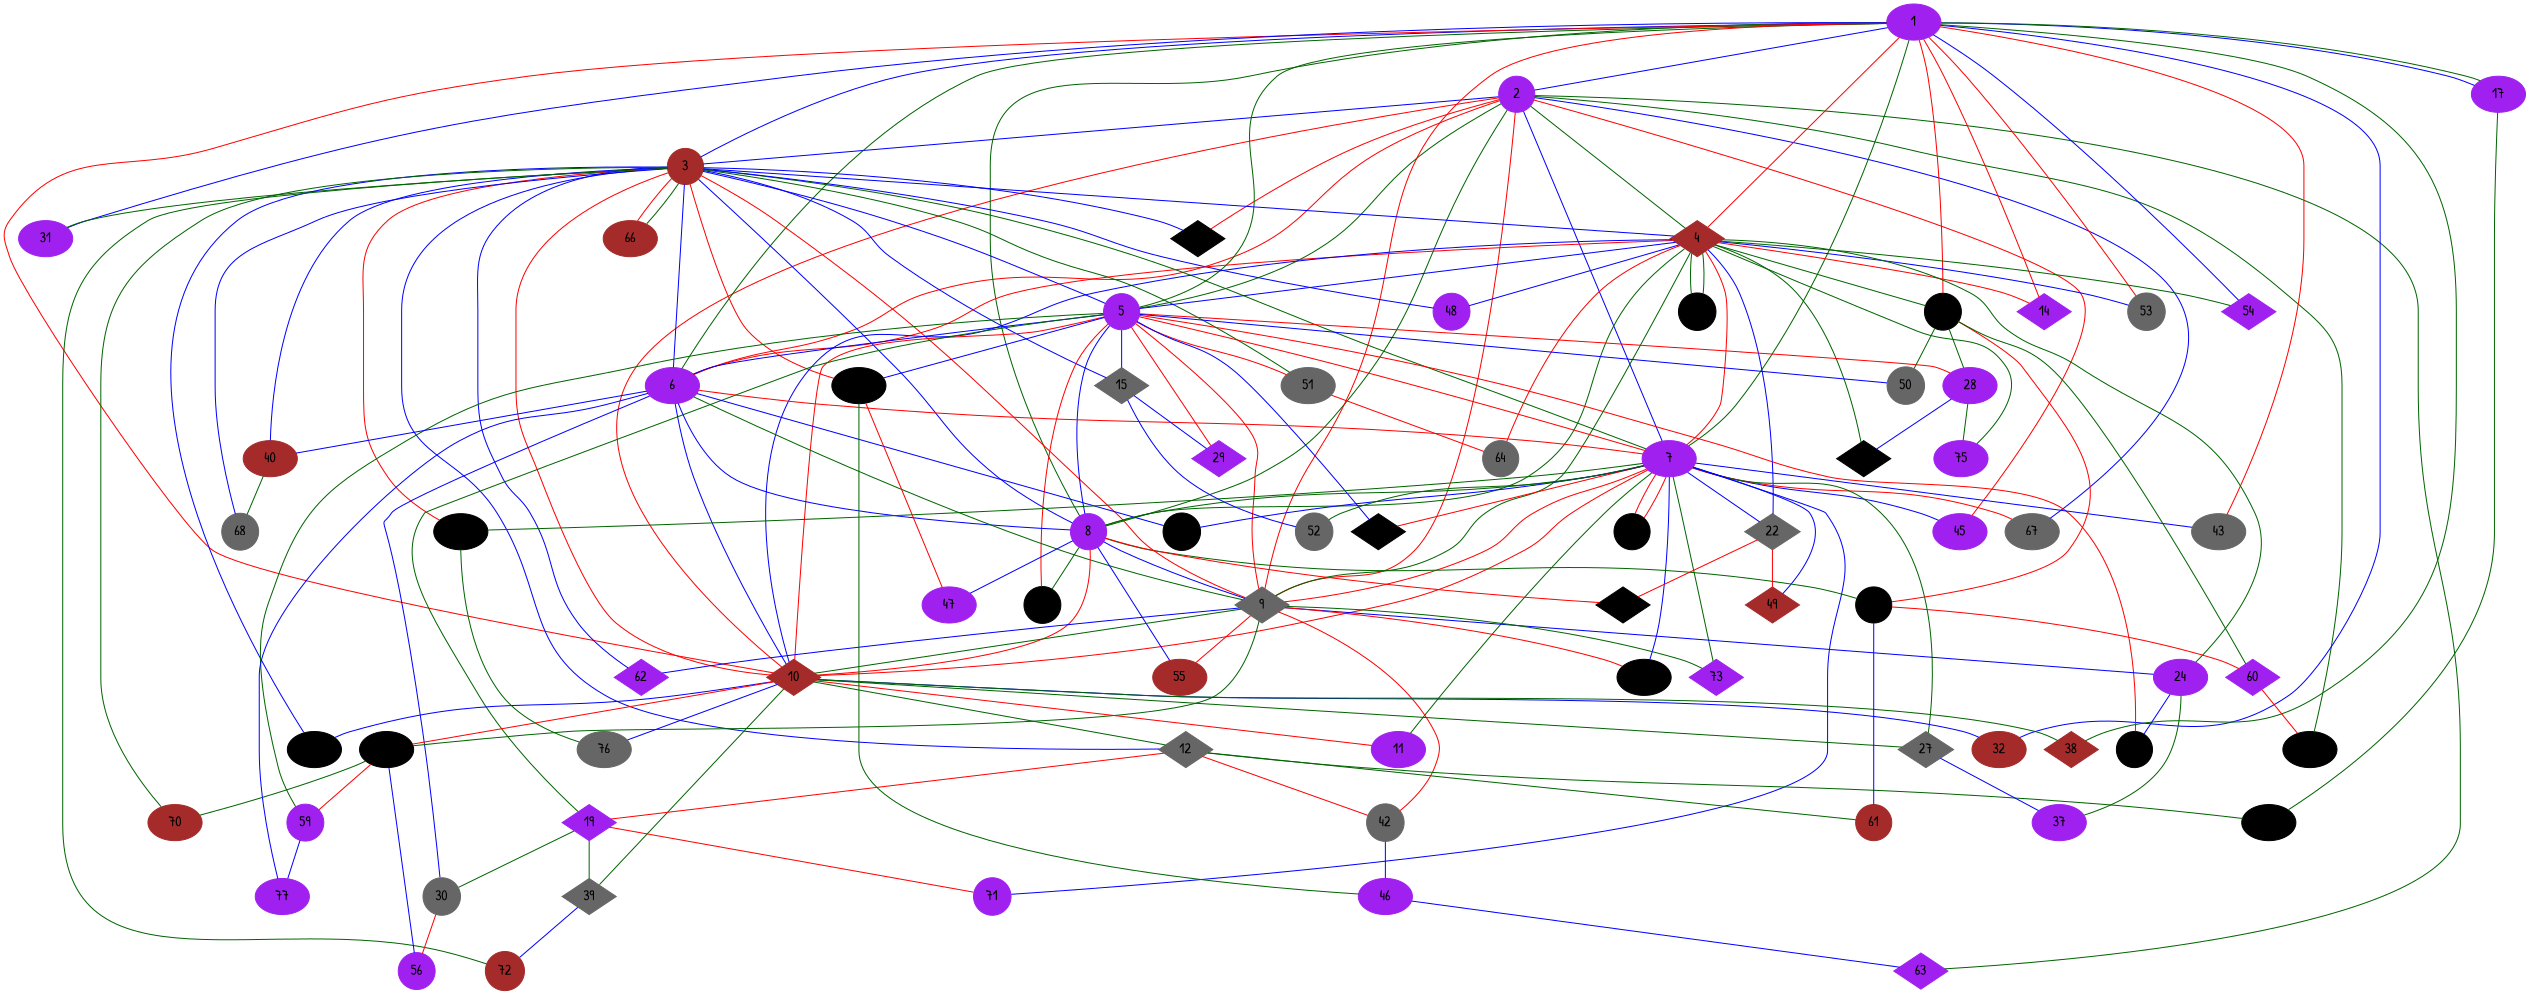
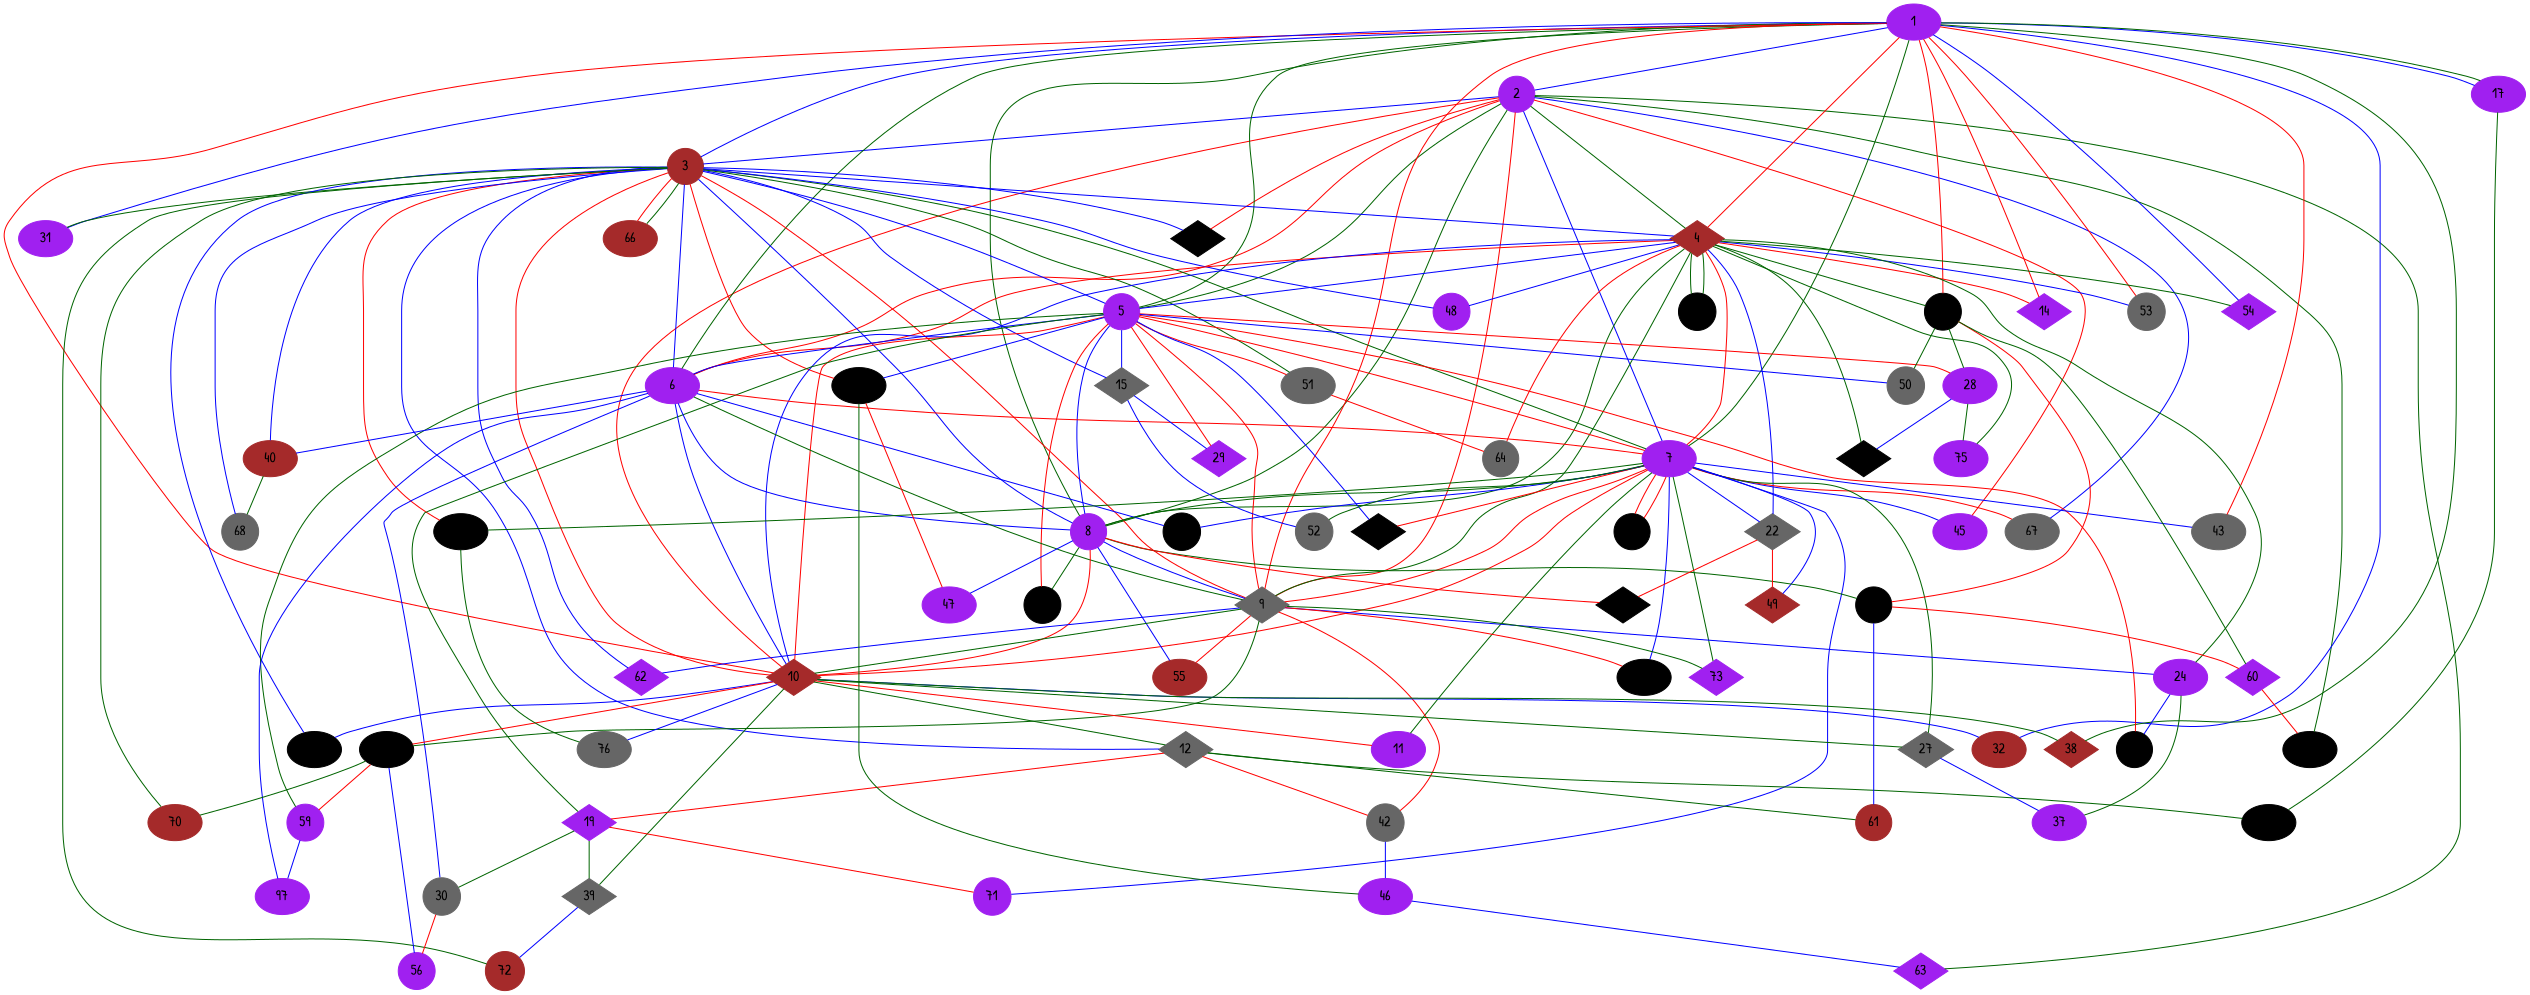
(282, 897) -> (282, 897)
